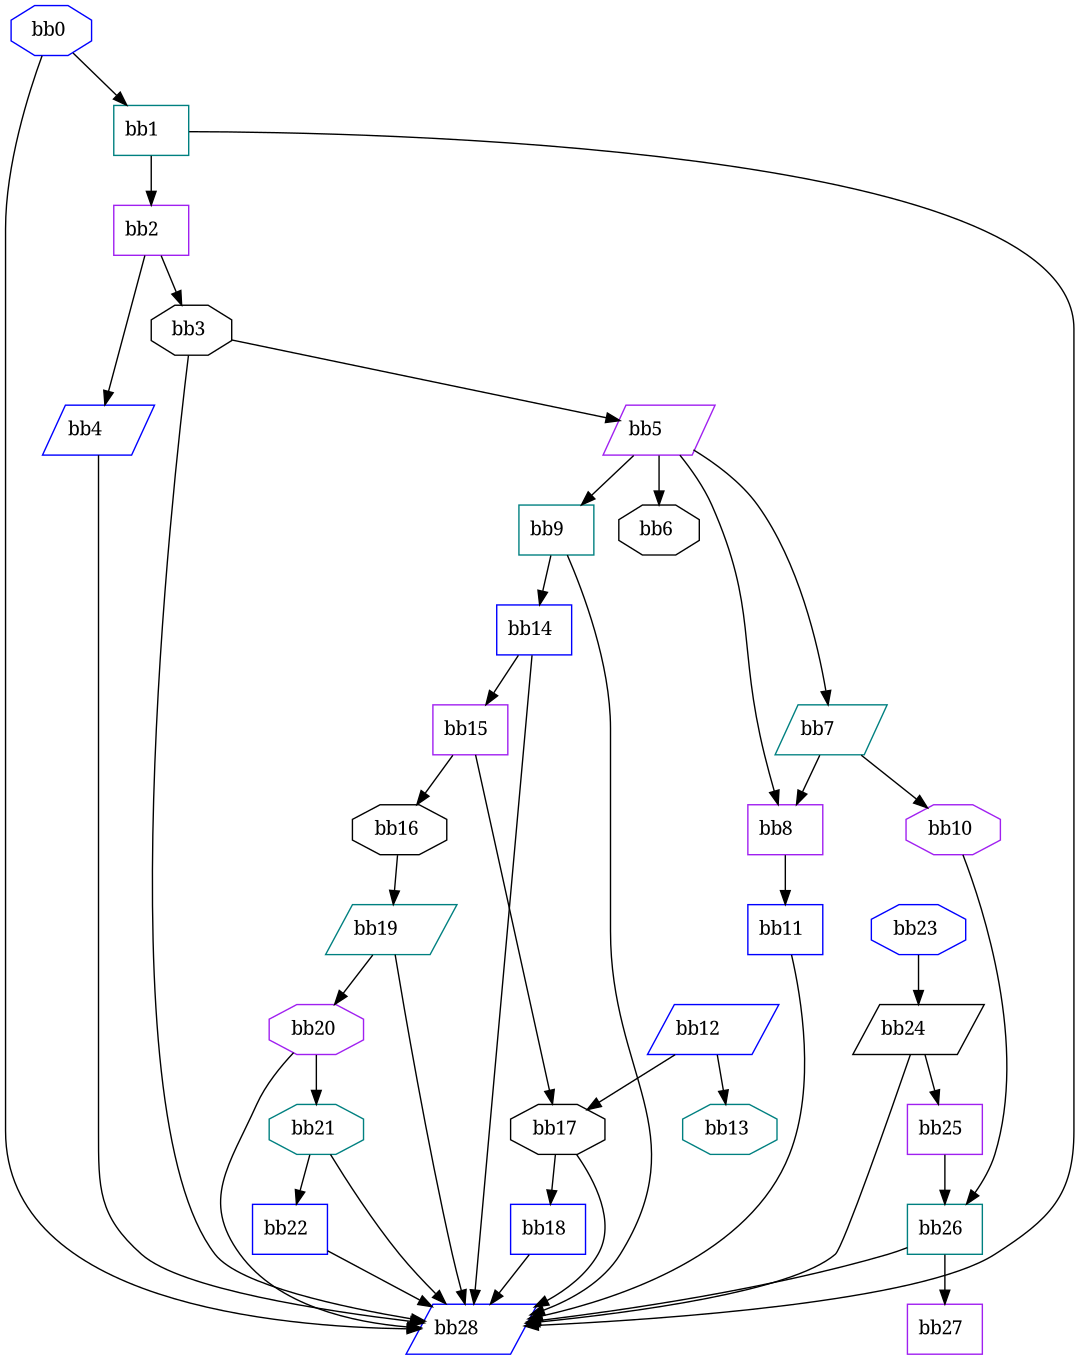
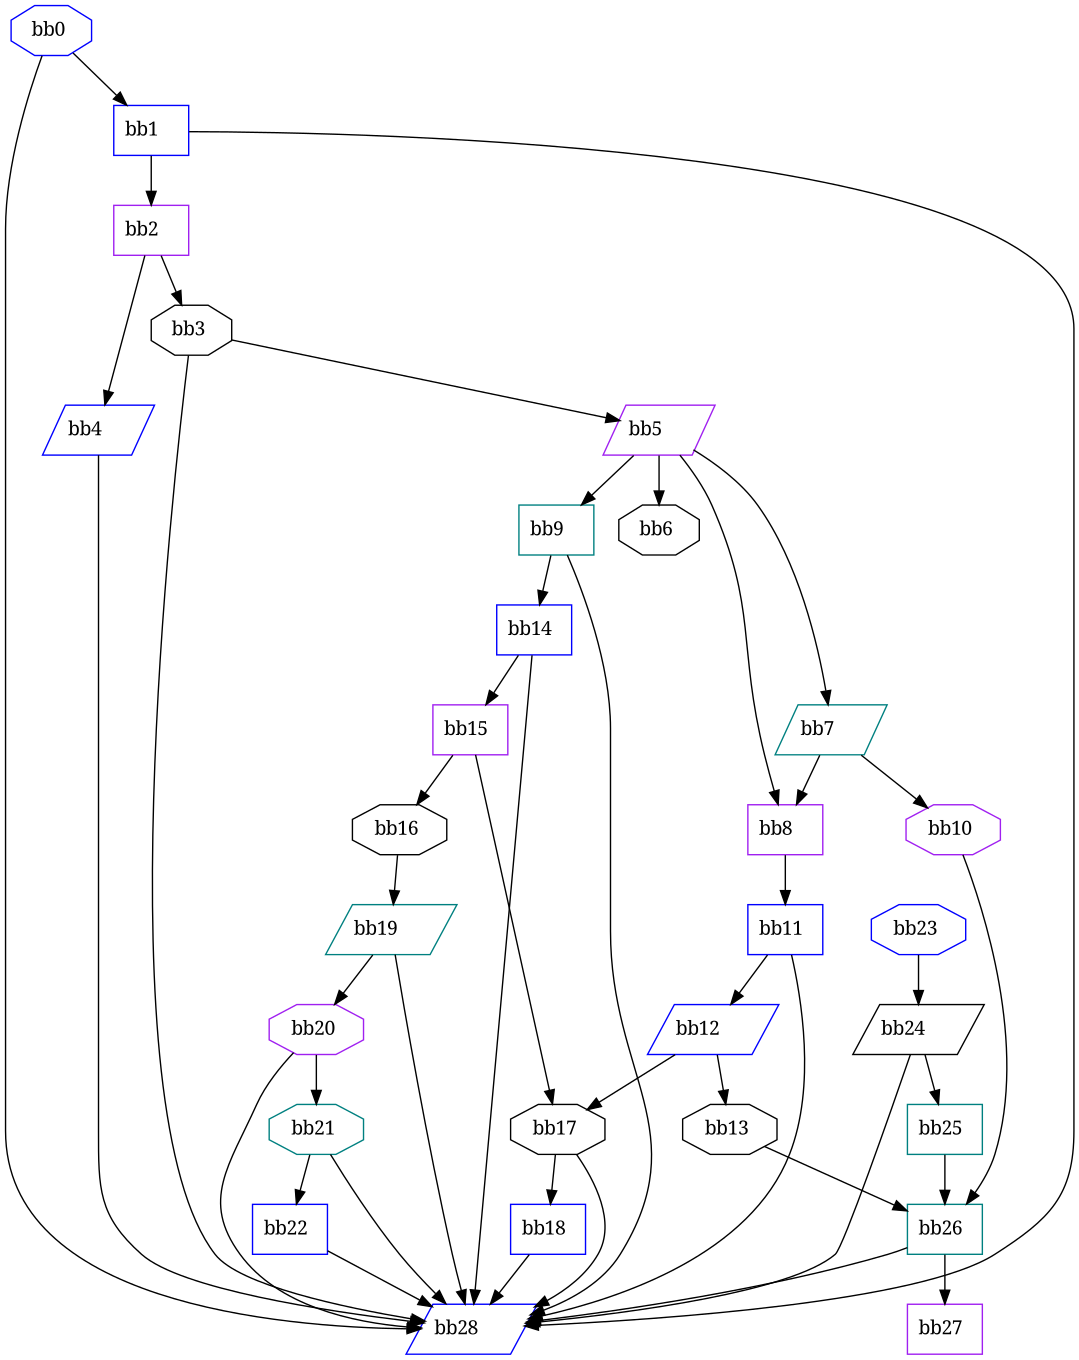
(151, 130) -> (151, 130)
none -> (753, 974)
(730, 1129) -> (730, 1129)
(945, 1129) -> (945, 1129)
none -> (829, 1176)
